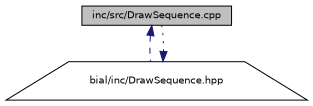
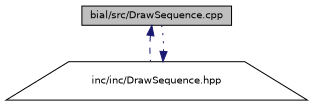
(157, 16) -> (157, 16)
(157, 81) -> (157, 81)
